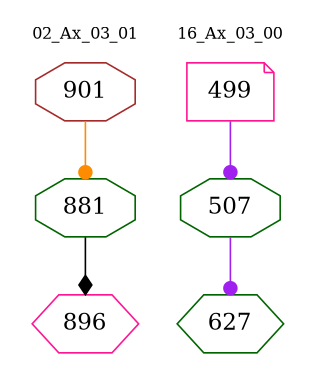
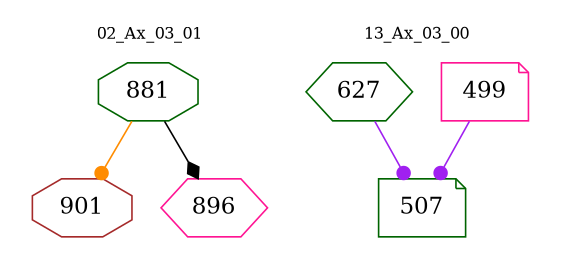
(230, 35) -> (417, 35)
(85, 144) -> (118, 144)
(230, 208) -> (422, 208)
(230, 260) -> (388, 144)
